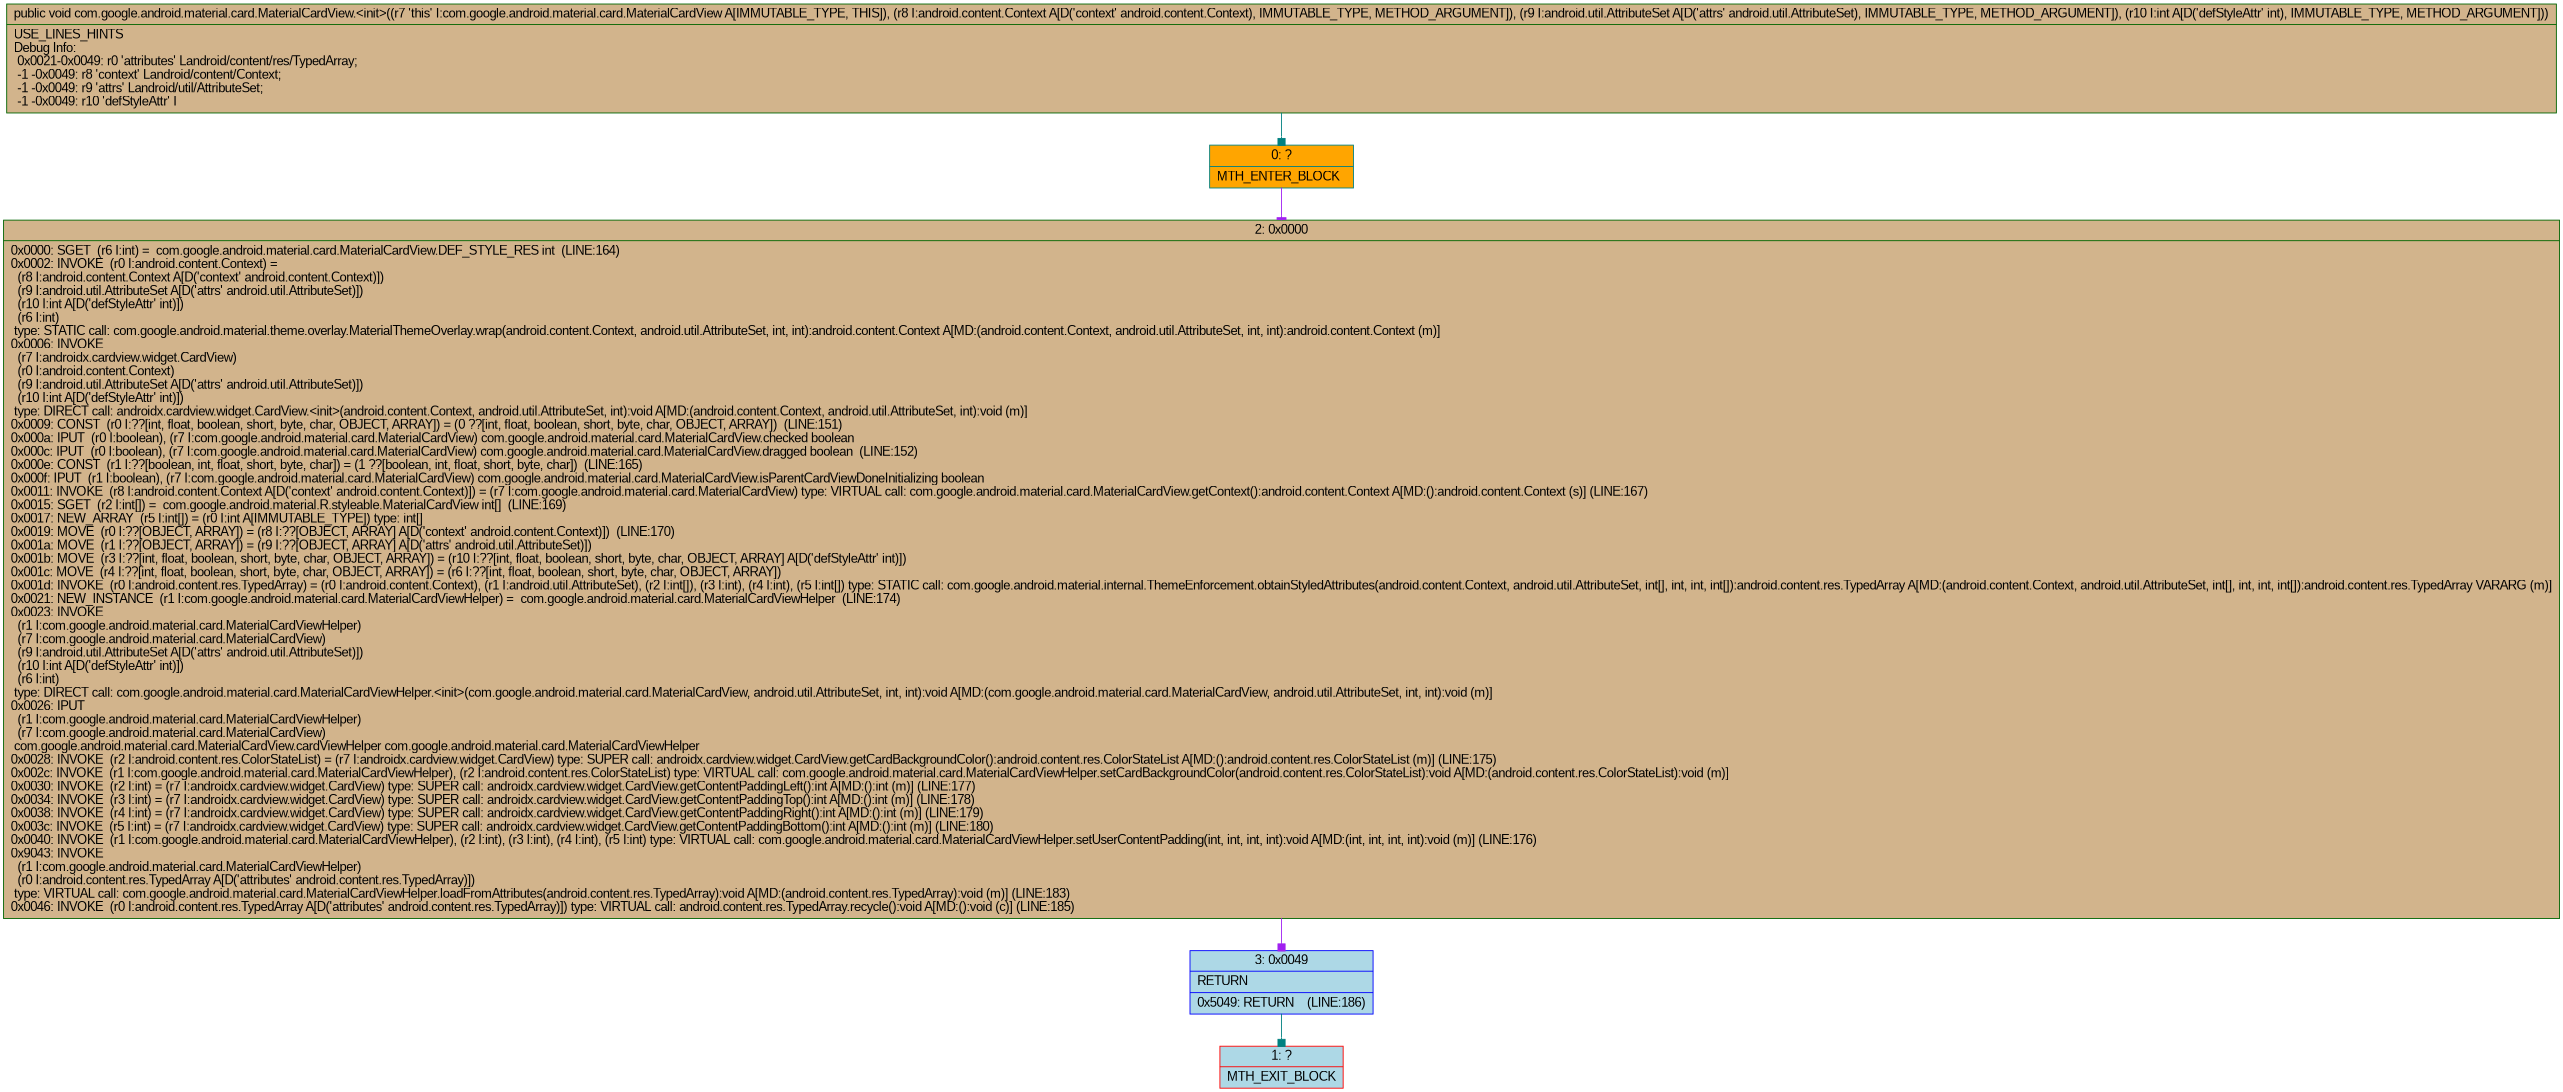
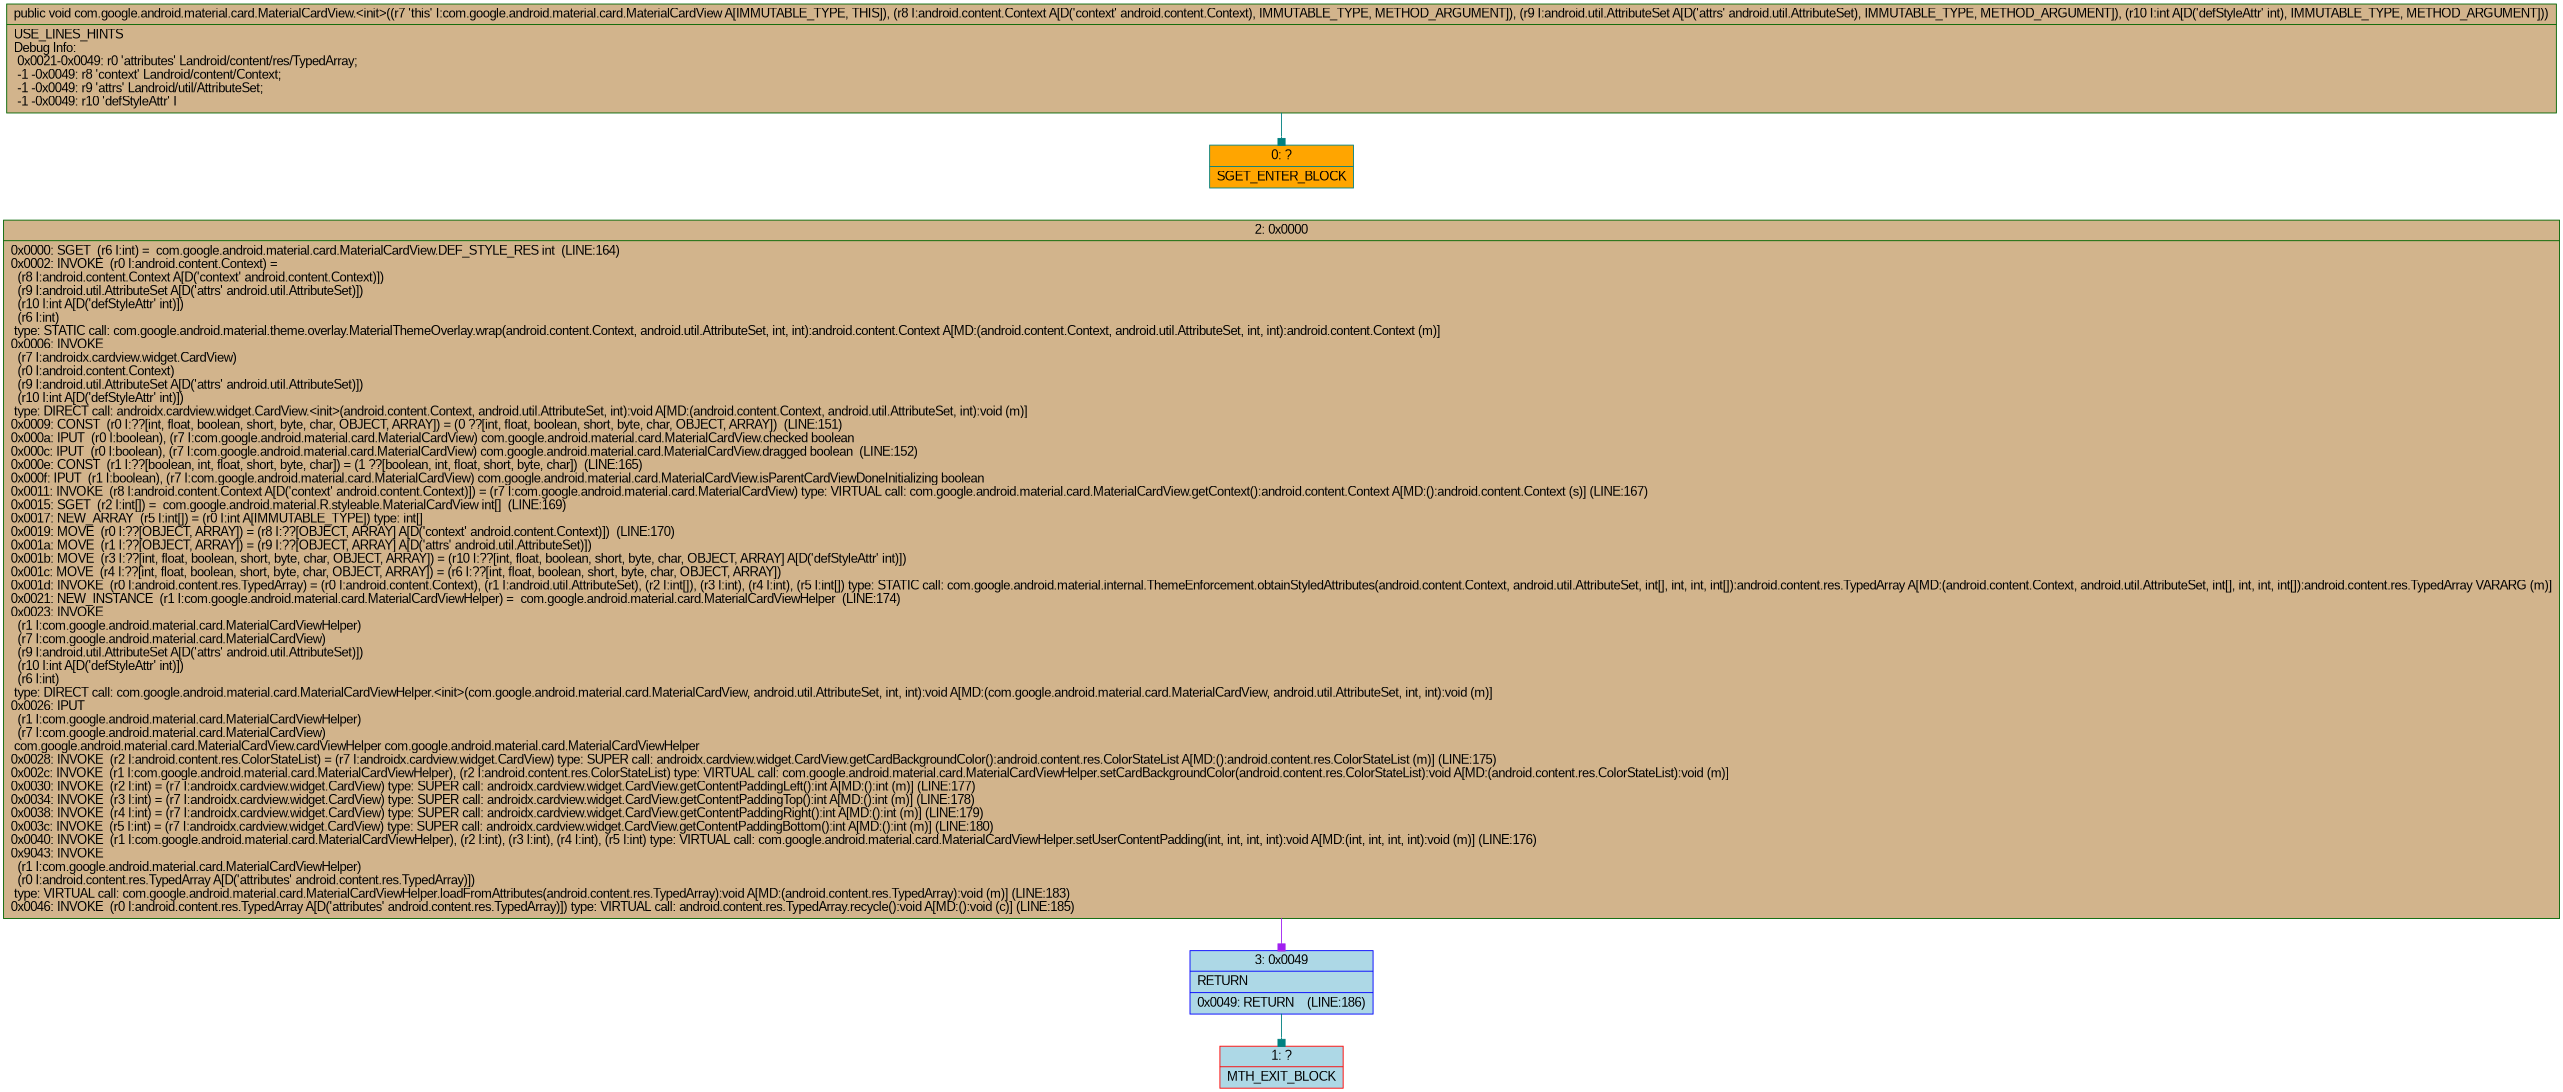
(1278, 177) -> (1282, 177)
(1282, 202) -> none
(1282, 1003) -> (1282, 1003)
